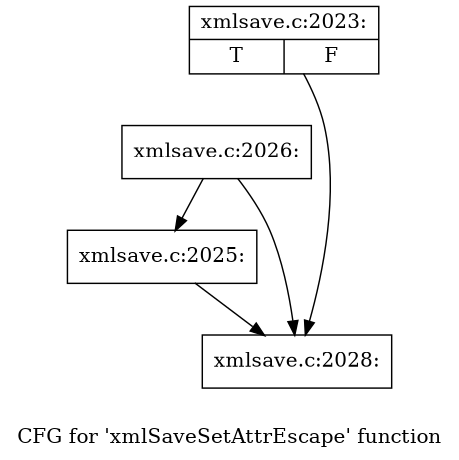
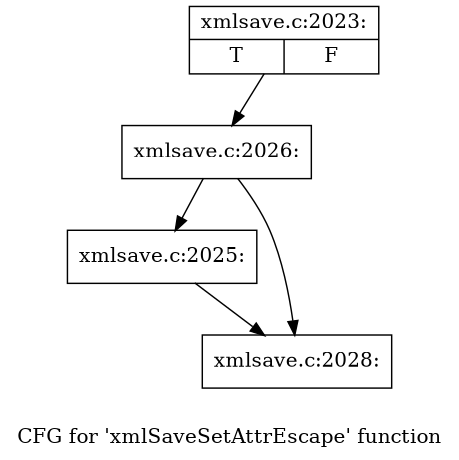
(330, 196) -> (252, 94)
